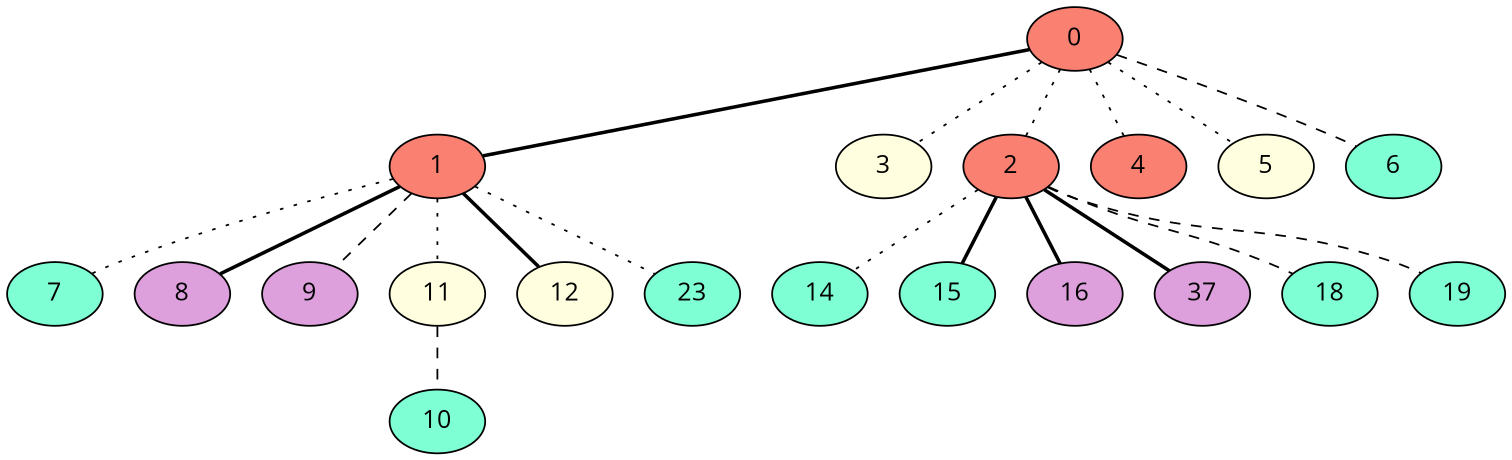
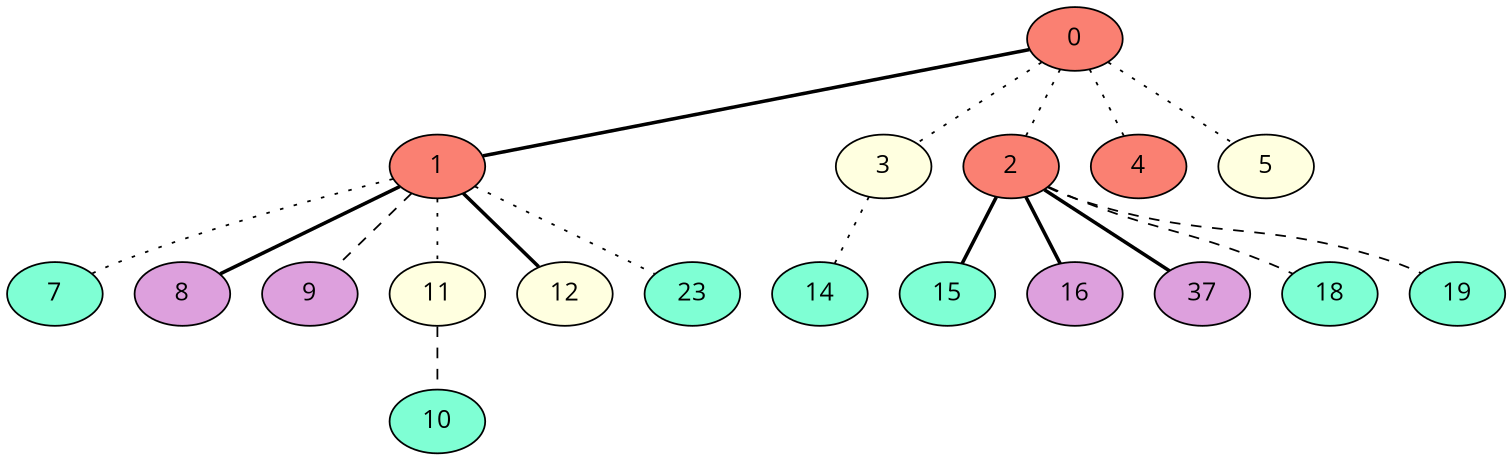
(1394, 166) -> none
(915, 230) -> (852, 230)
